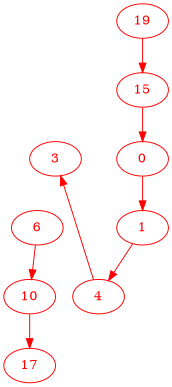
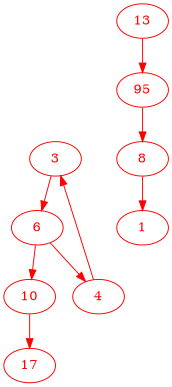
(143, 21) -> (143, 21)
(143, 90) -> (143, 90)
(143, 159) -> (143, 159)
none -> (48, 189)
(123, 258) -> (65, 259)
